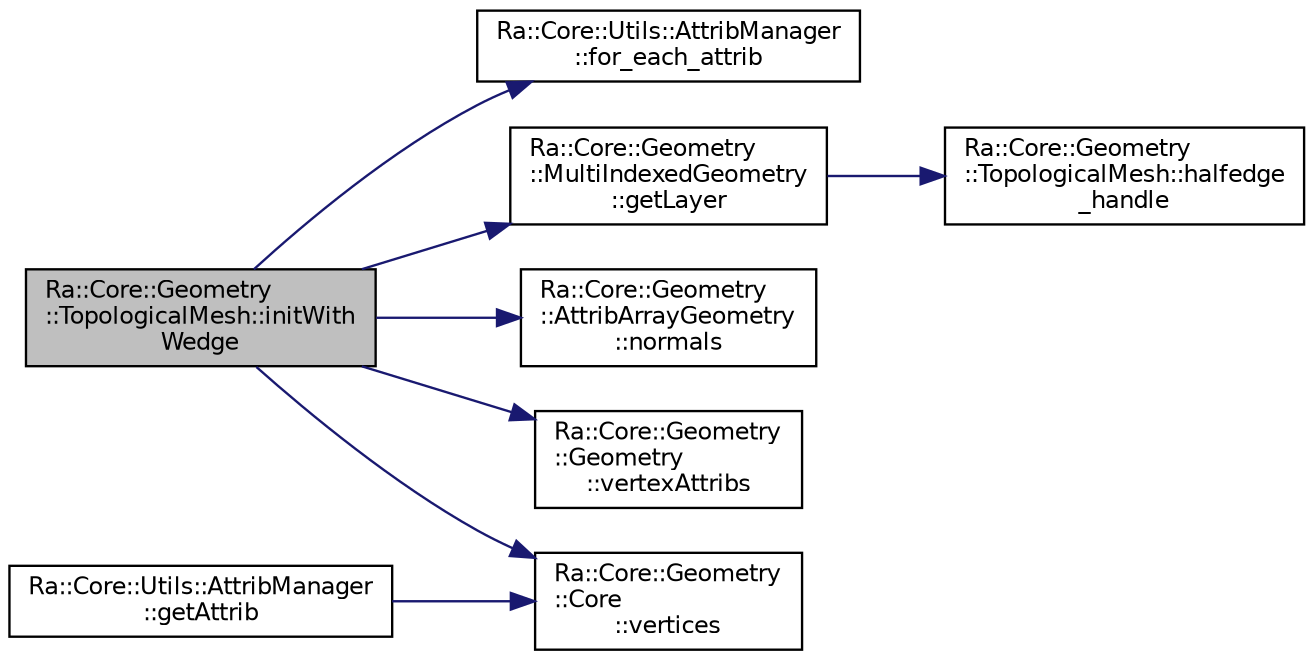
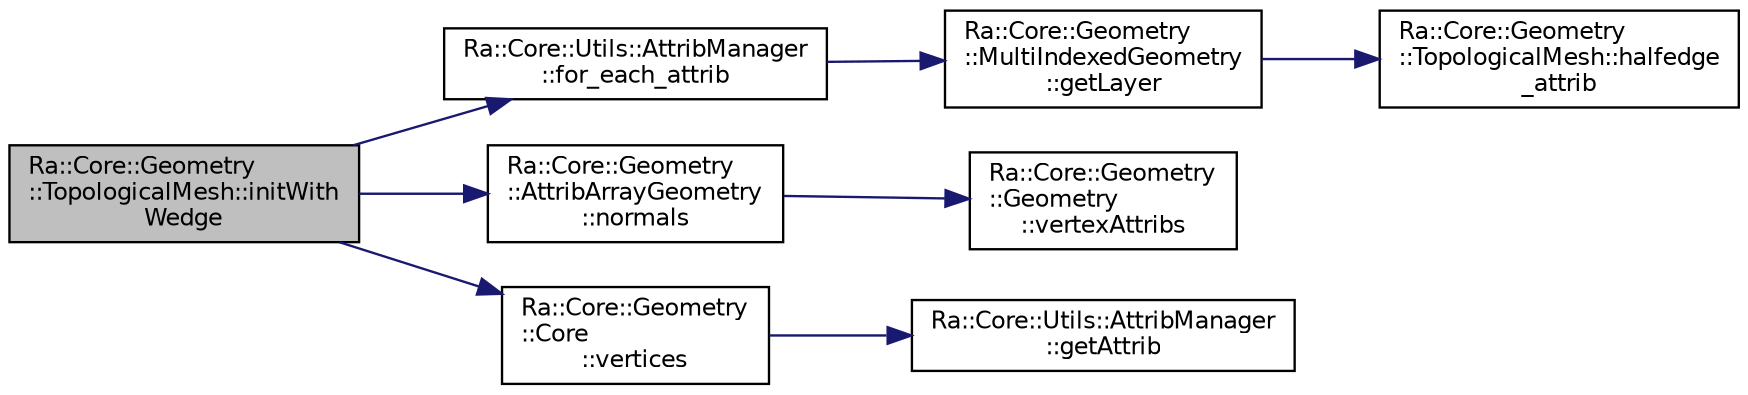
(1125, 176) -> (1559, 59)
(425, 250) -> (873, 61)
(437, 389) -> (864, 197)
(451, 601) -> (828, 335)
